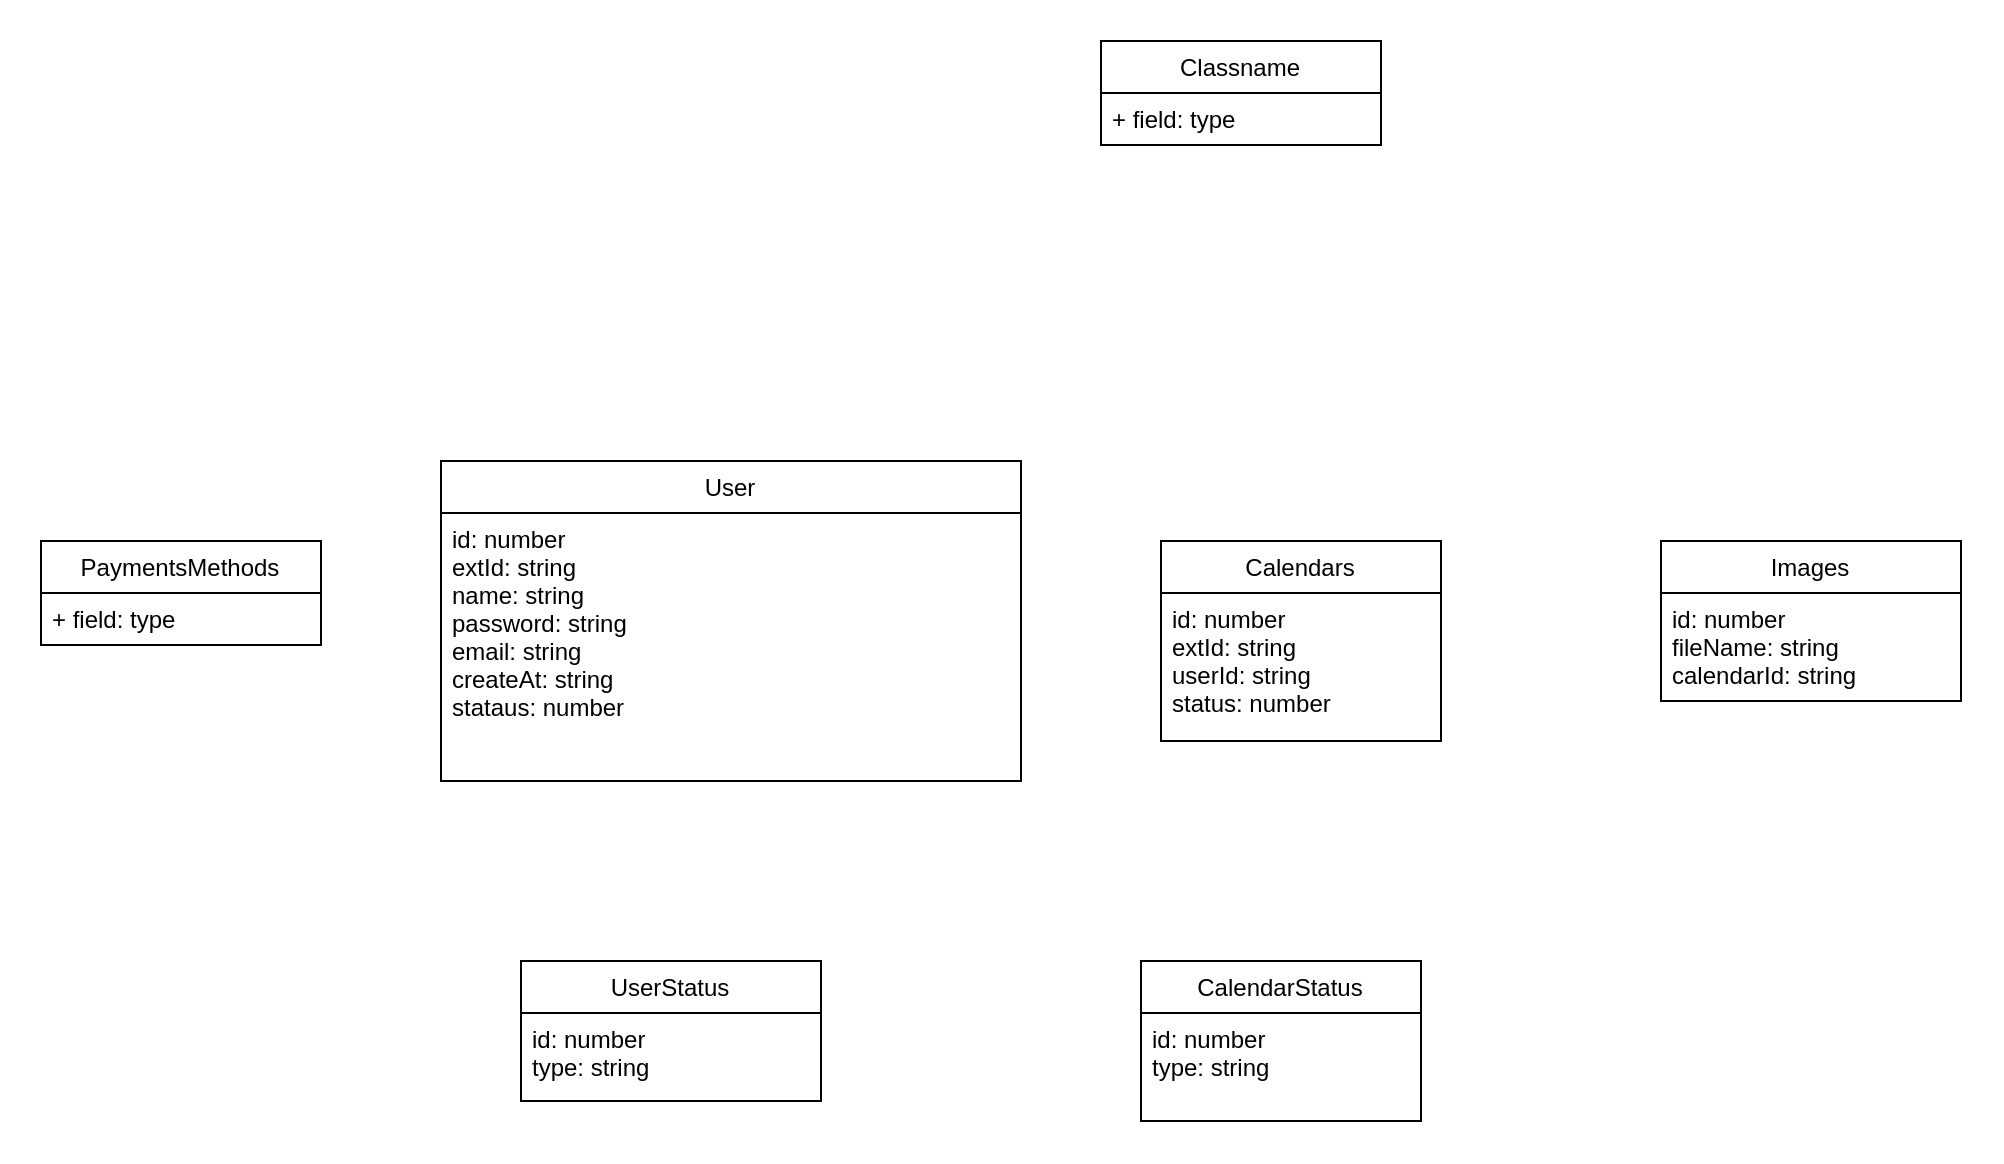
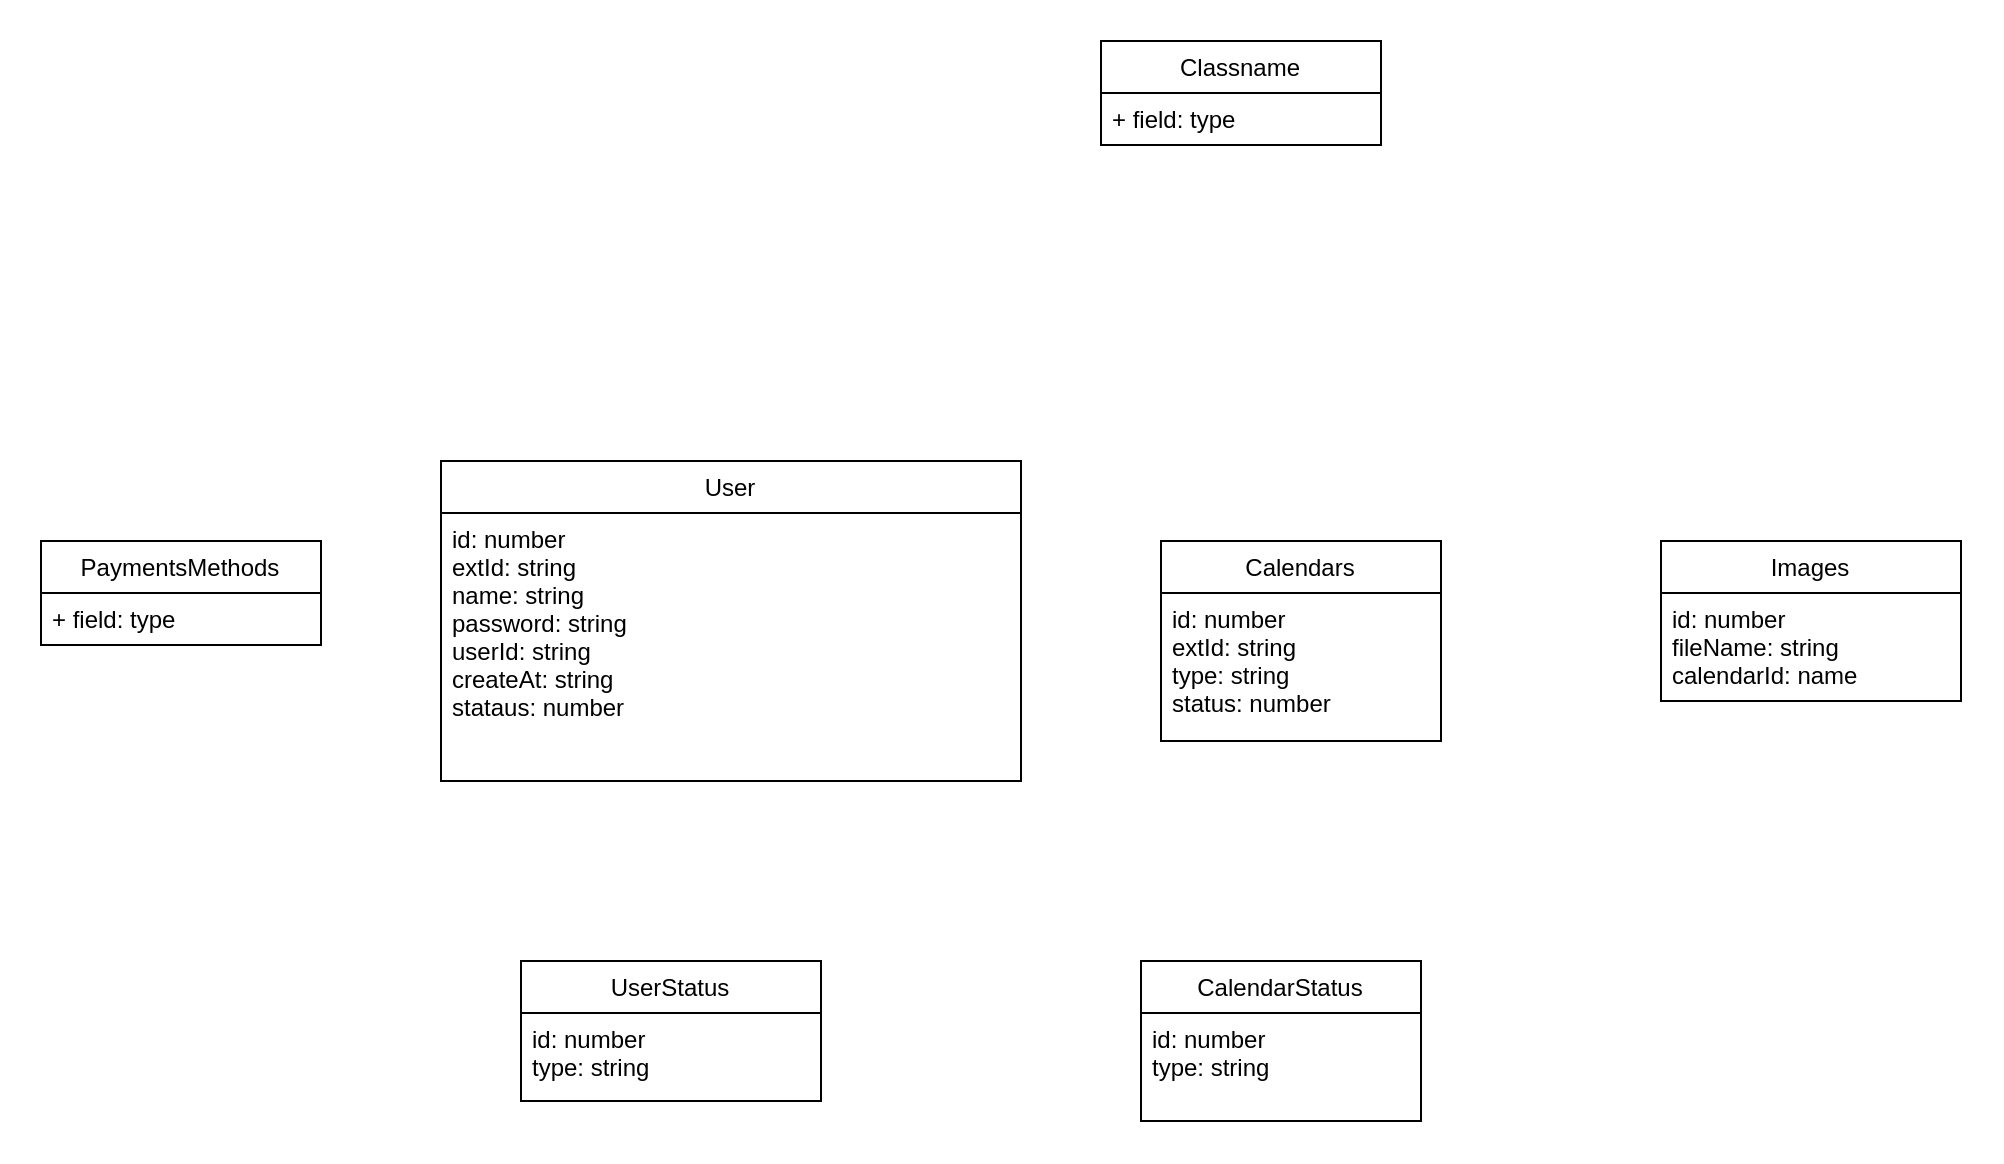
(510, 540) -> (510, 540)
(1230, 620) -> (1230, 620)
(1730, 620) -> (1730, 620)
